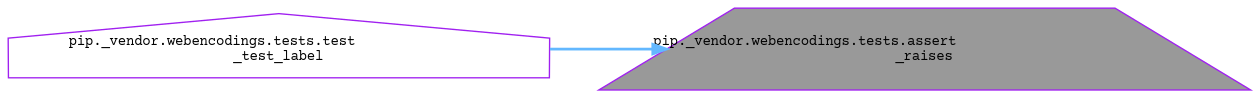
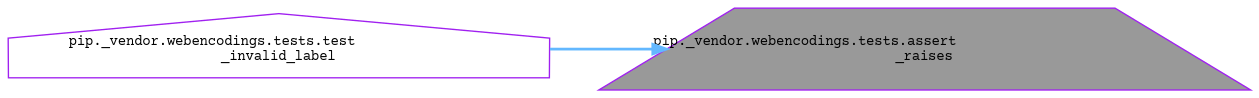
(279, 49) -> (279, 49)
